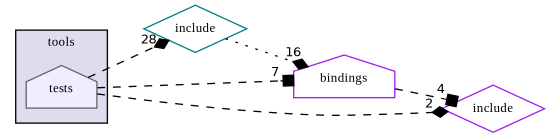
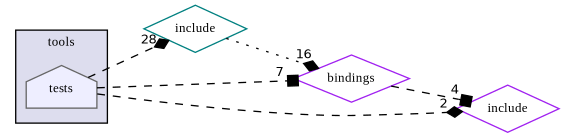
(344, 79) -> (352, 79)
